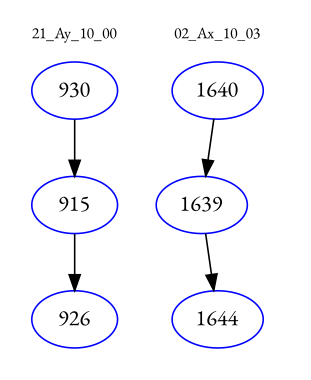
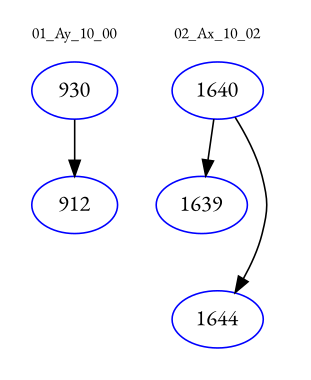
(75, 34) -> (75, 34)
(218, 34) -> (218, 34)
(75, 205) -> (75, 205)
(209, 254) -> (266, 197)
(75, 319) -> none
